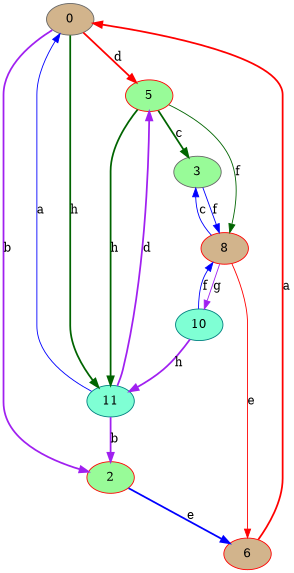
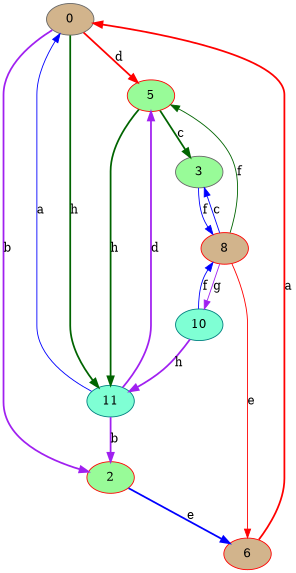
(226, 151) -> (232, 159)
